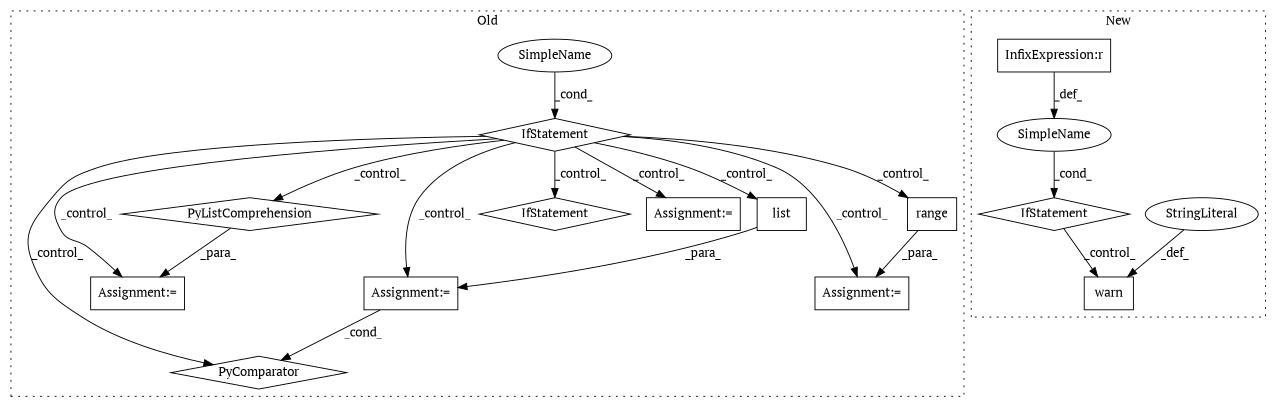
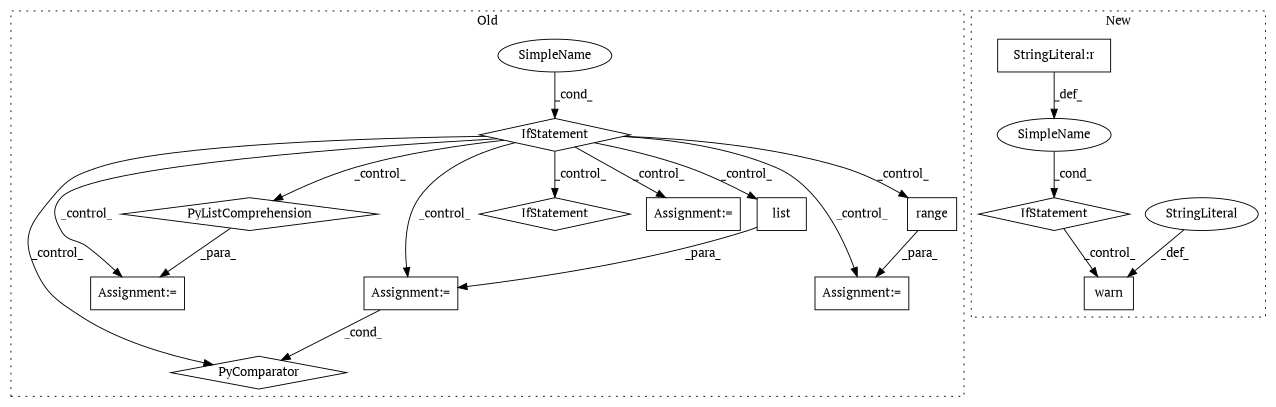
(1054, 56) -> (1054, 56)
